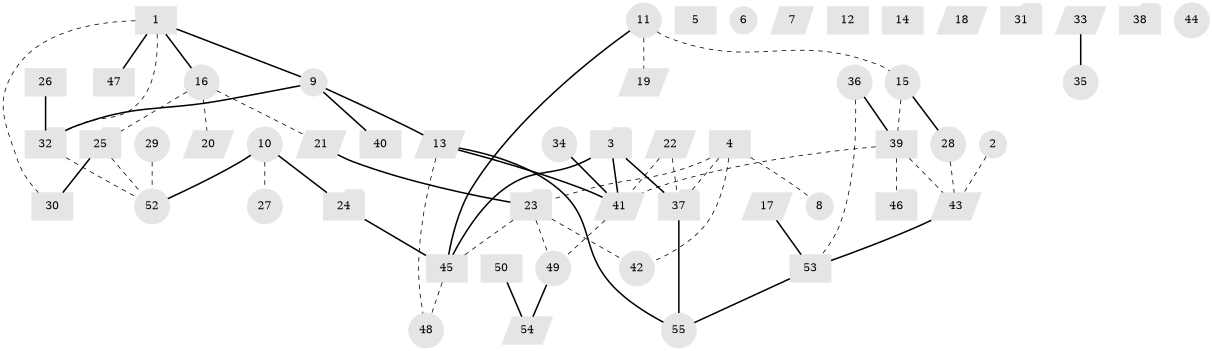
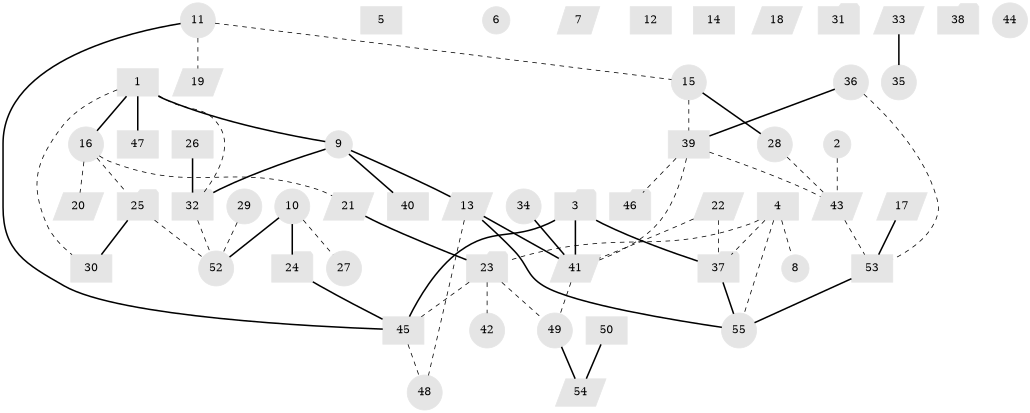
(707, 222) -> (759, 267)
(882, 241) -> (855, 237)
